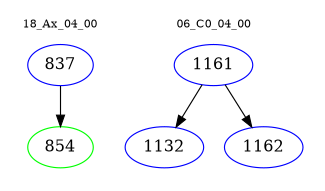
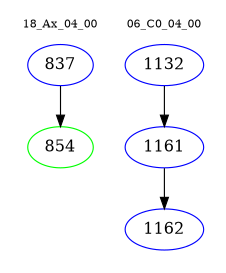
(192, 101) -> (164, 101)
